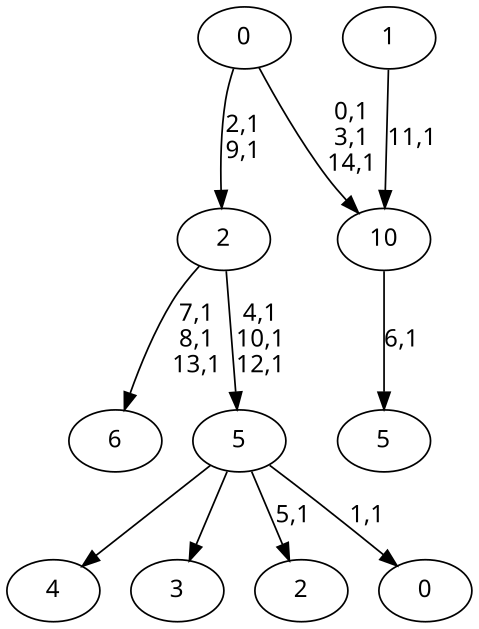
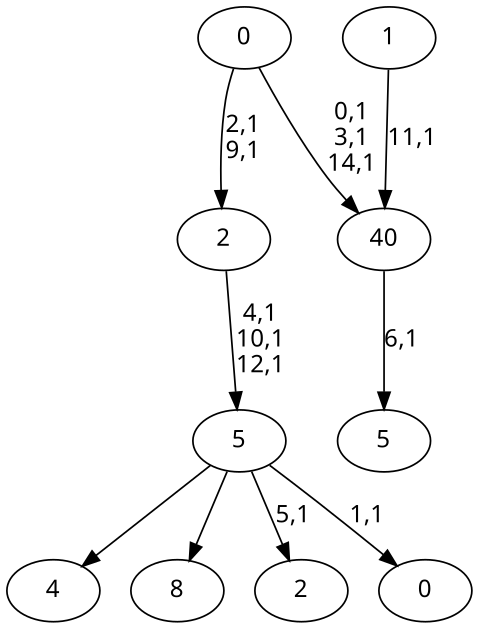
(384, 239) -> (384, 239)
(115, 441) -> none
(177, 591) -> (177, 591)
